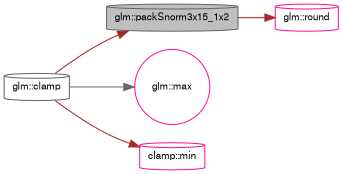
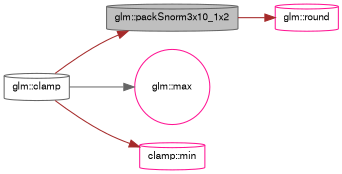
(172, 18) -> (172, 18)
